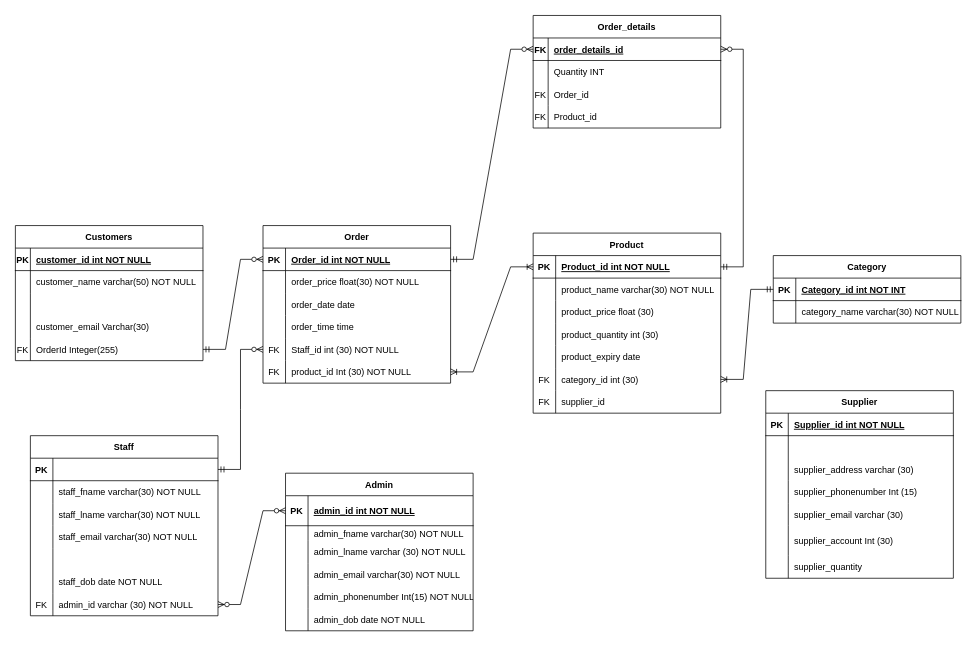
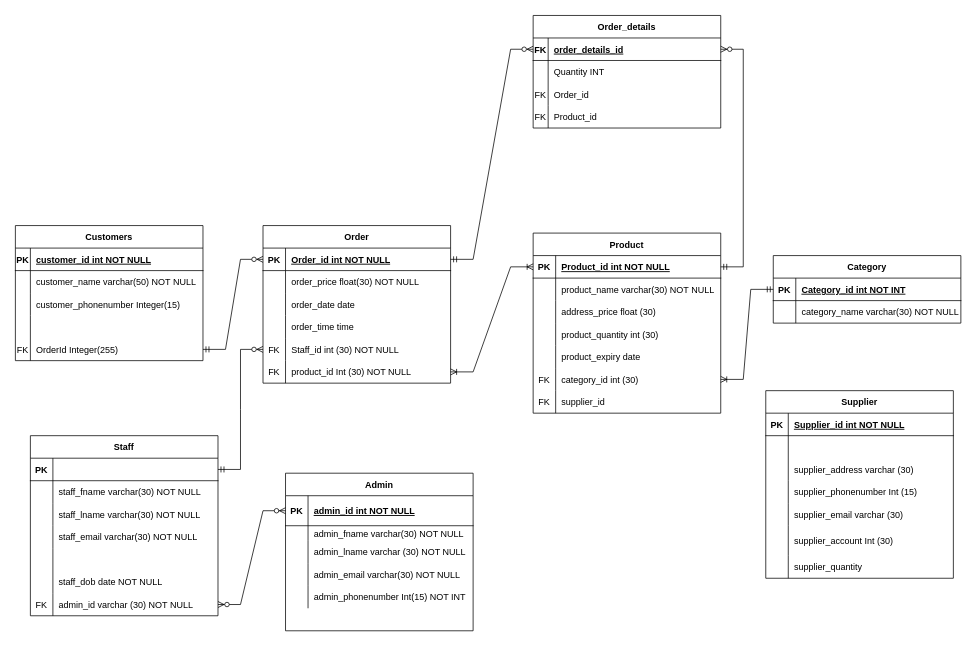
none -> (117, 304)
(617, 312) -> (617, 312)
(117, 327) -> none
(395, 597) -> (392, 597)
(390, 619) -> none
